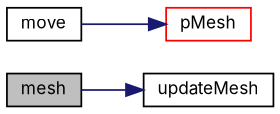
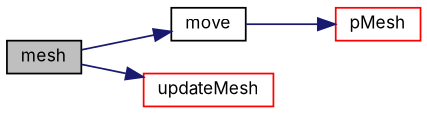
none -> (118, 42)
(209, 90) -> (209, 90)
